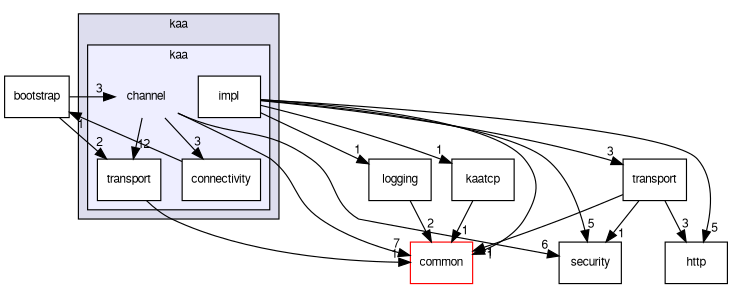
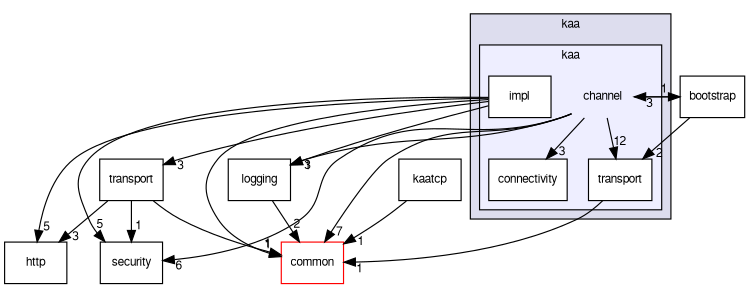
(351, 130) -> none
(129, 138) -> (651, 97)
none -> (403, 142)
